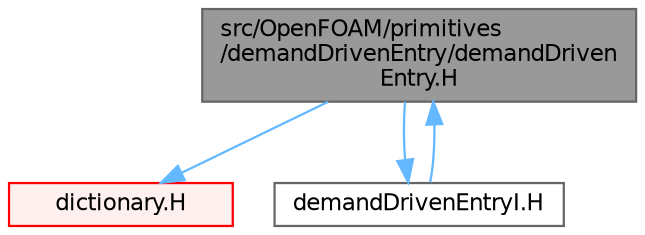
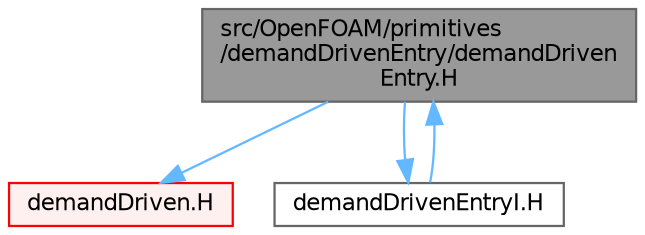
(121, 205) -> (121, 205)
